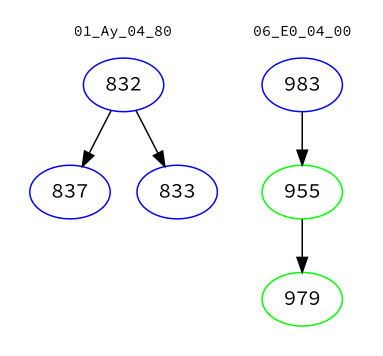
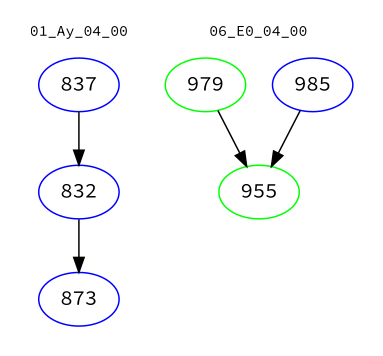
(124, 32) -> (80, 32)
(302, 85) -> (313, 85)
(100, 132) -> (79, 131)
(177, 192) -> (79, 299)
(302, 238) -> (229, 132)
